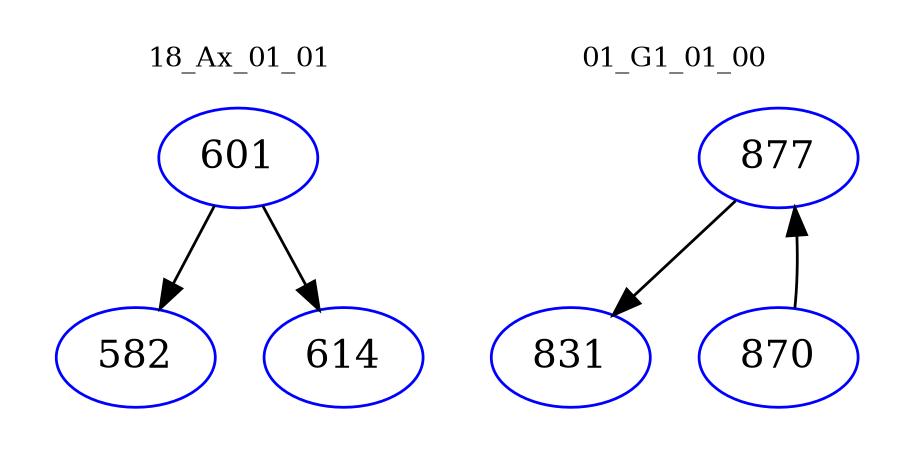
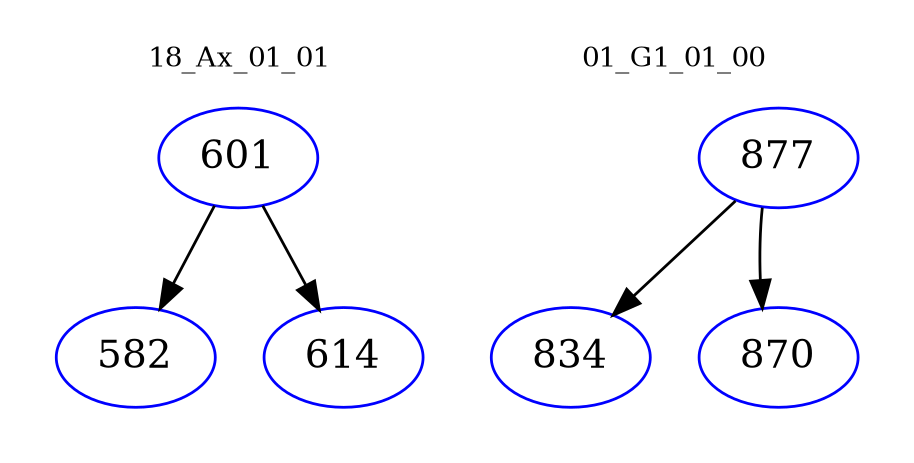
(797, 272) -> (760, 244)
(571, 357) -> (571, 357)
